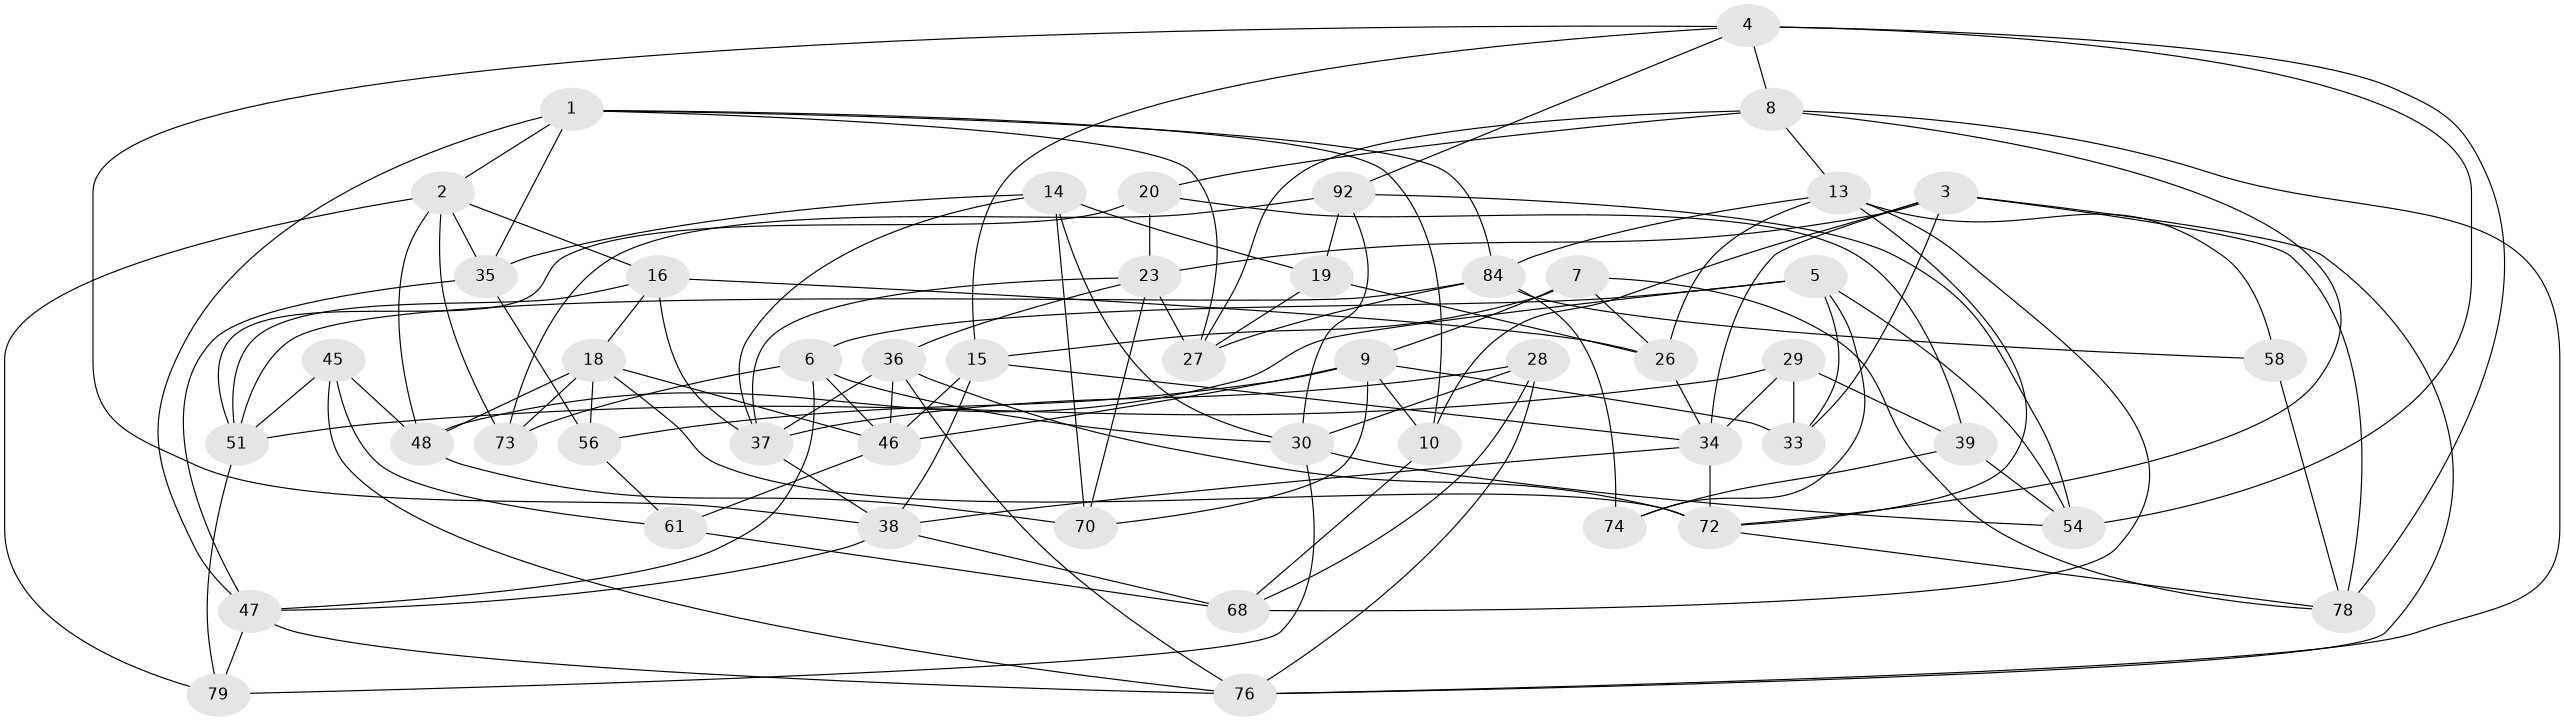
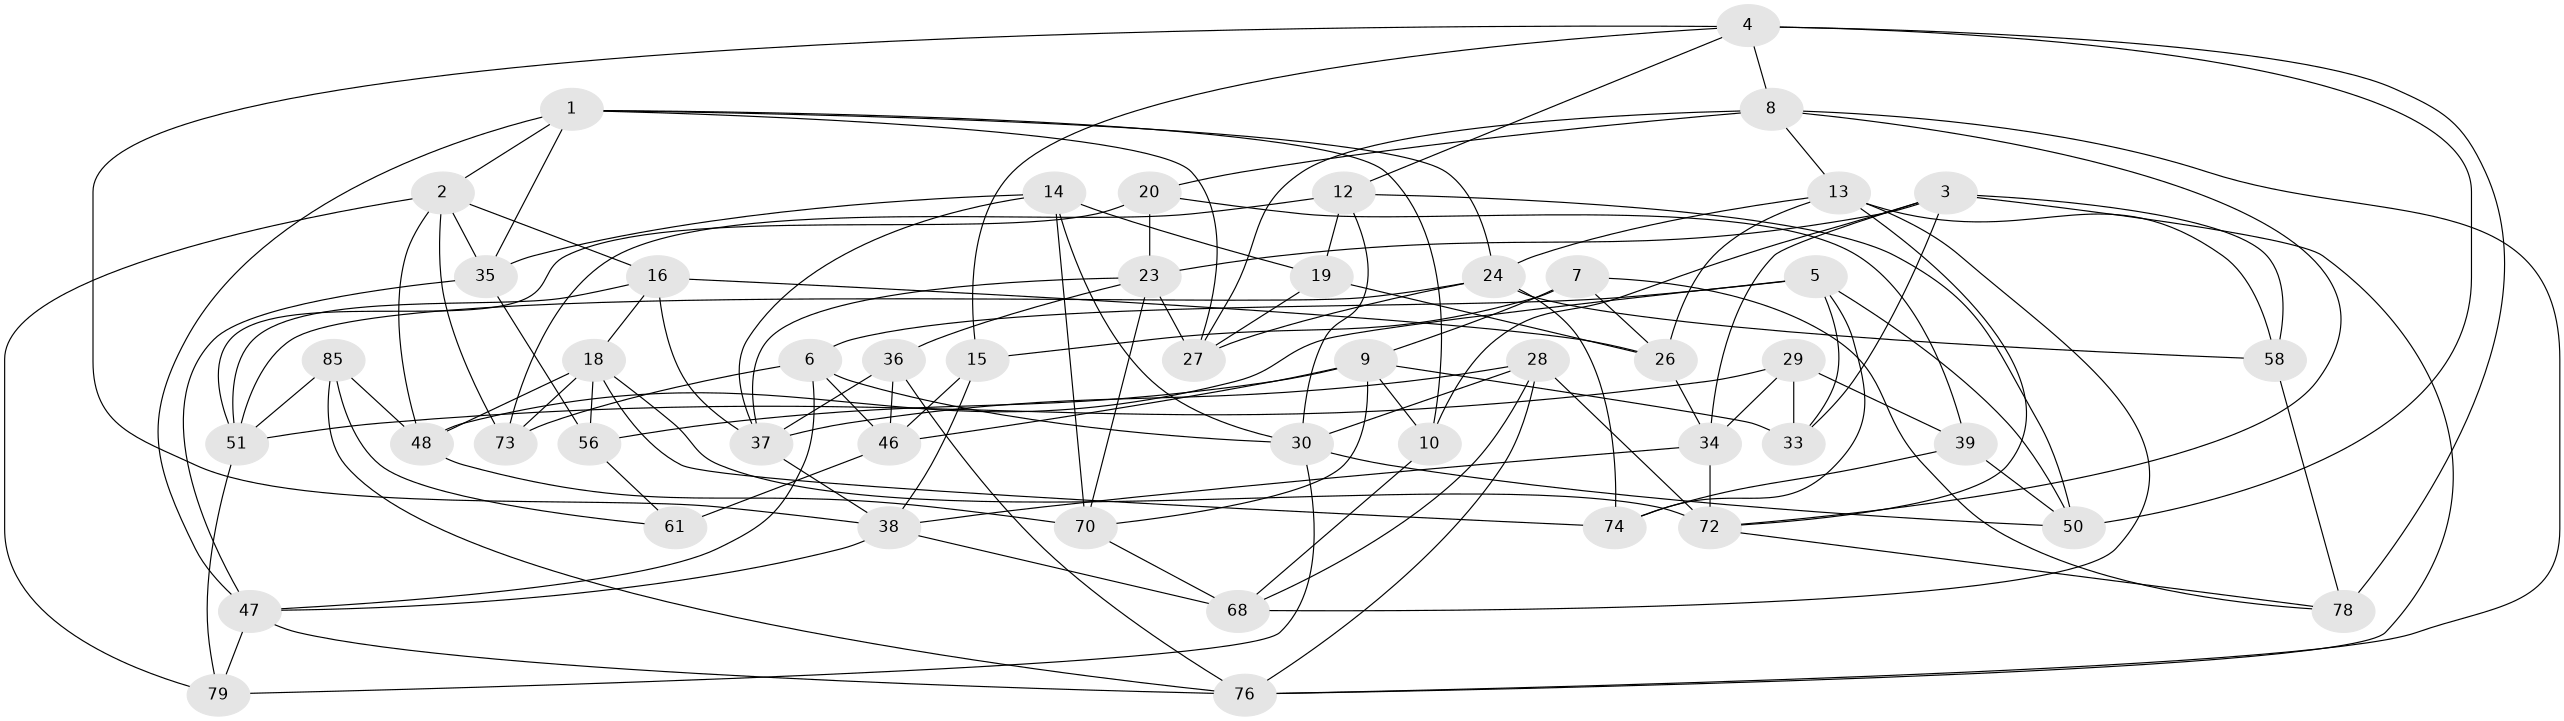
(1344, 193) -> (1344, 193)
(2301, 269) -> (2251, 245)
(1494, 277) -> (1494, 277)
(334, 360) -> (334, 360)
(742, 402) -> (972, 493)
(1344, 403) -> none
(1297, 471) -> (1624, 444)
(2074, 528) -> (2074, 528)
(957, 570) -> (1162, 570)
